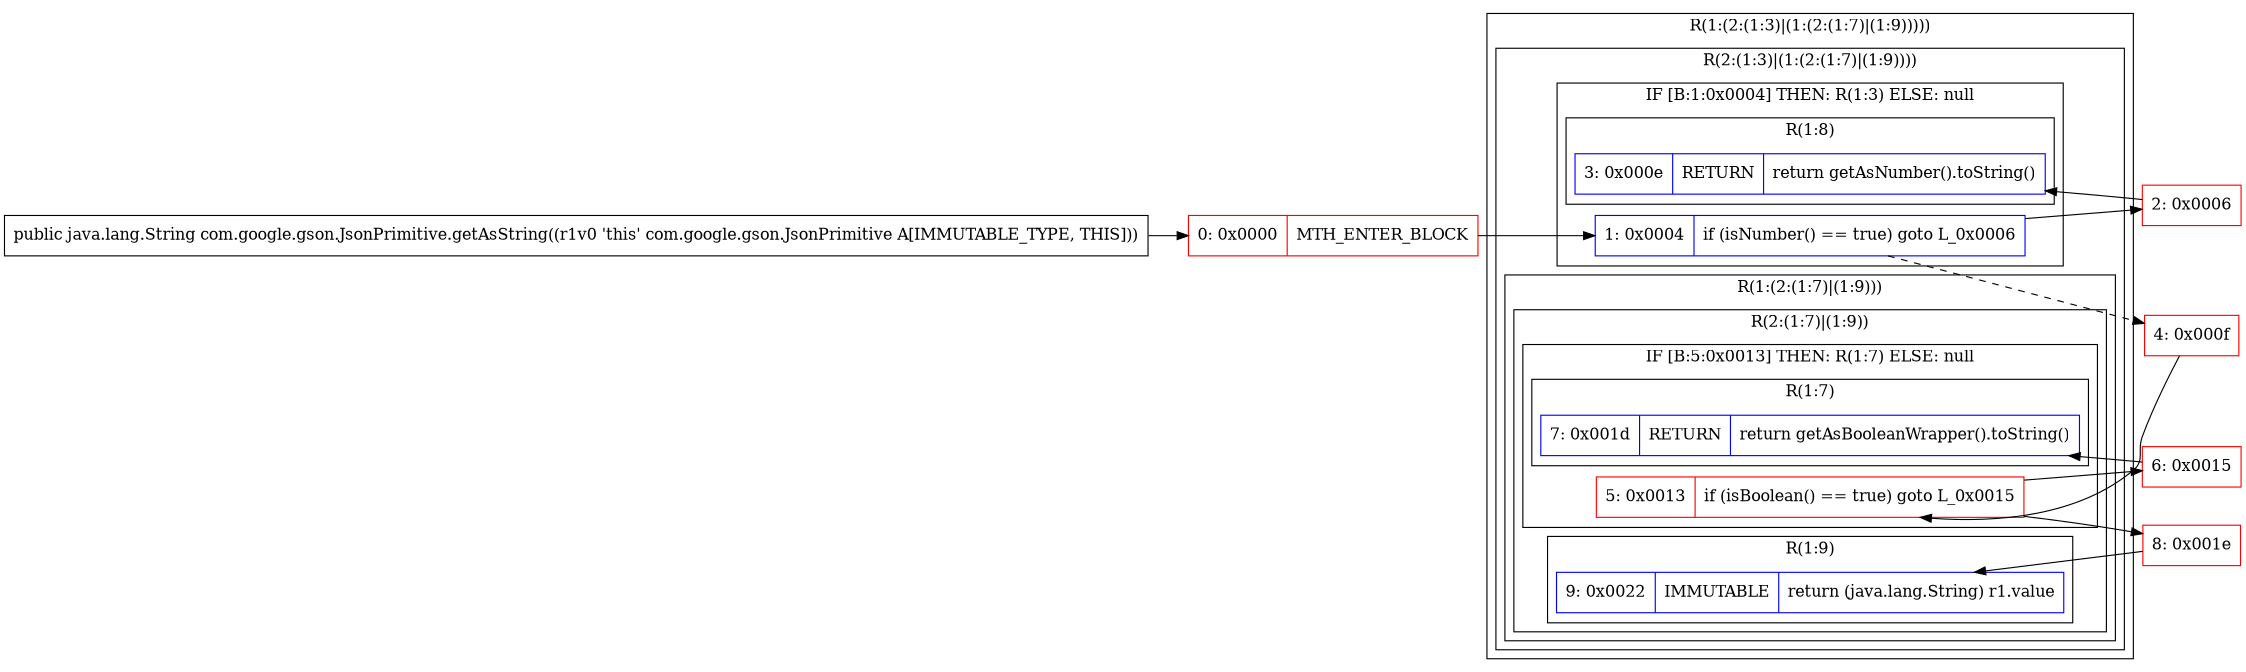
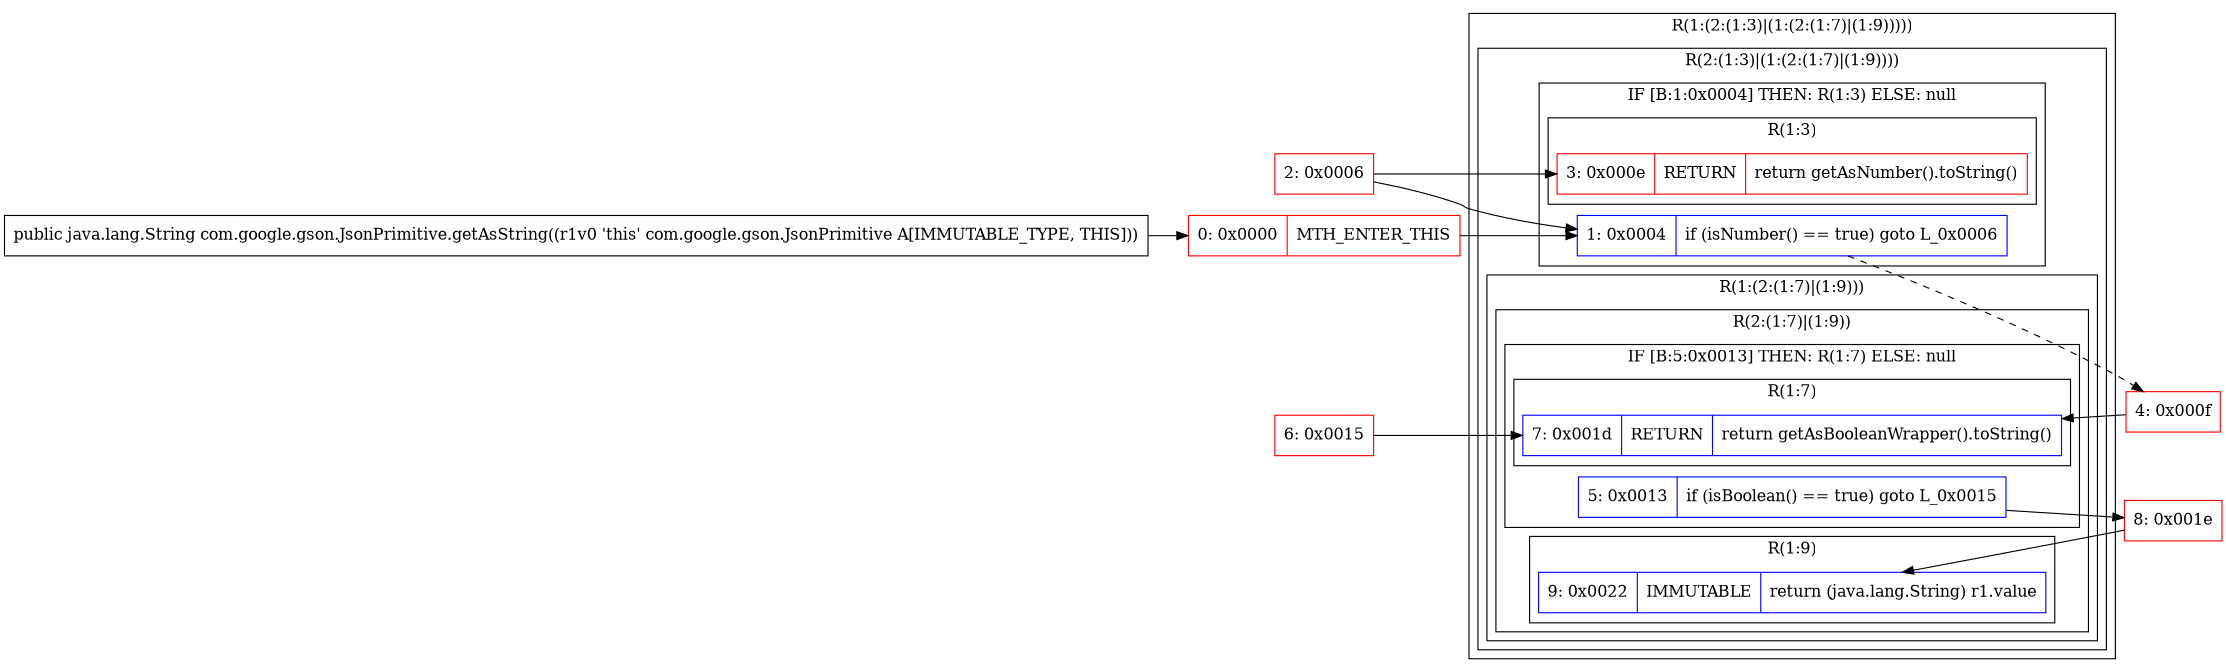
(1810, 131) -> (1792, 131)
(1810, 174) -> (1792, 174)
(2078, 214) -> (1460, 204)
(1383, 235) -> (1374, 235)
(2078, 476) -> none
(1810, 497) -> (1792, 497)
(2089, 497) -> (2100, 416)
